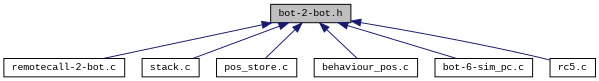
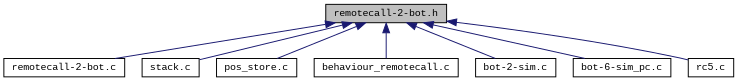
(311, 14) -> (386, 14)
(366, 68) -> (386, 68)
none -> (516, 68)
